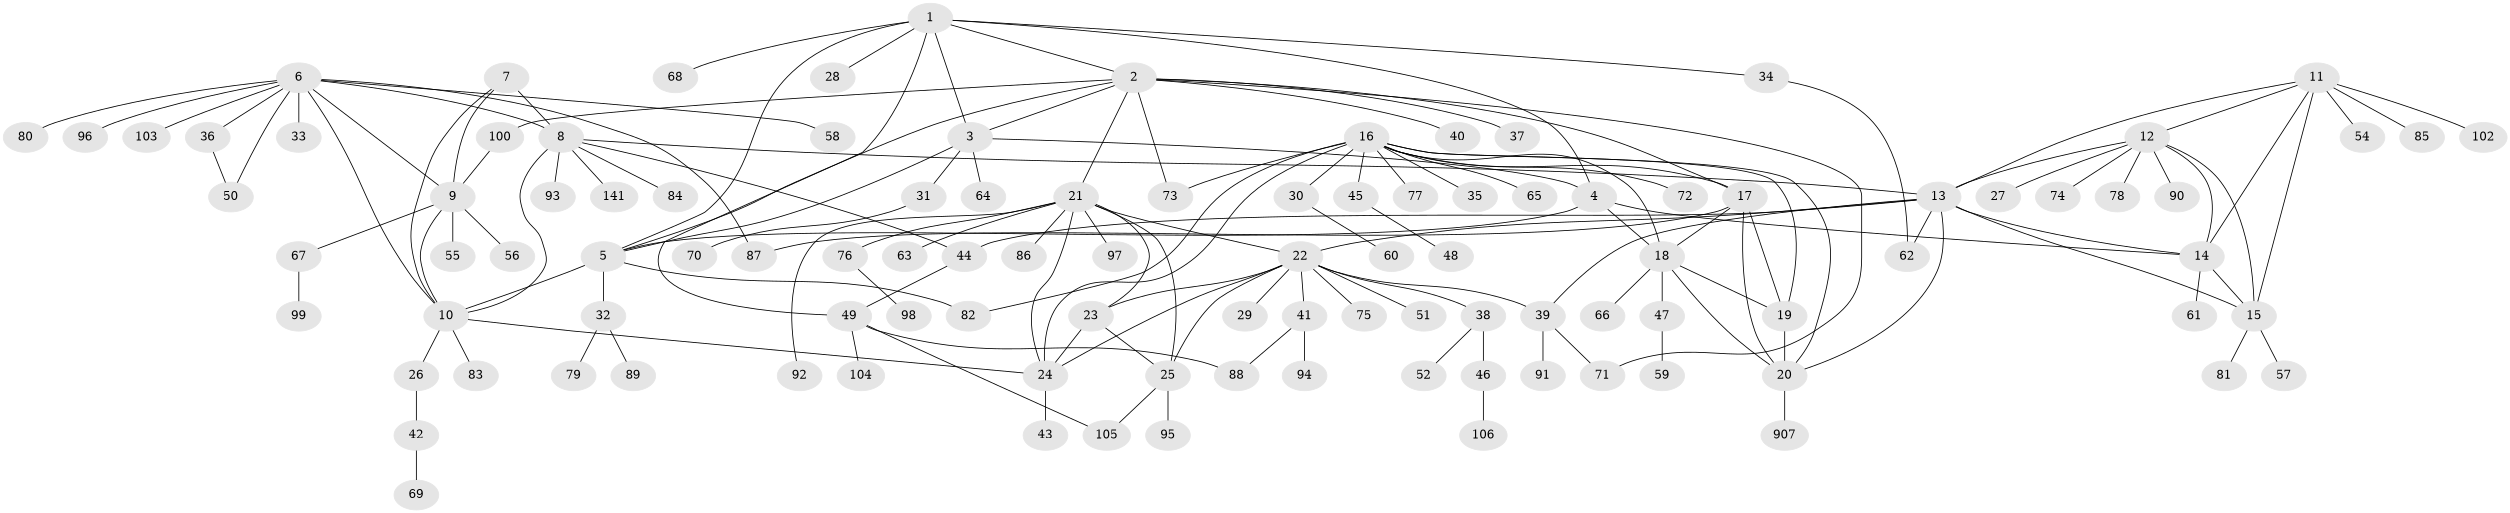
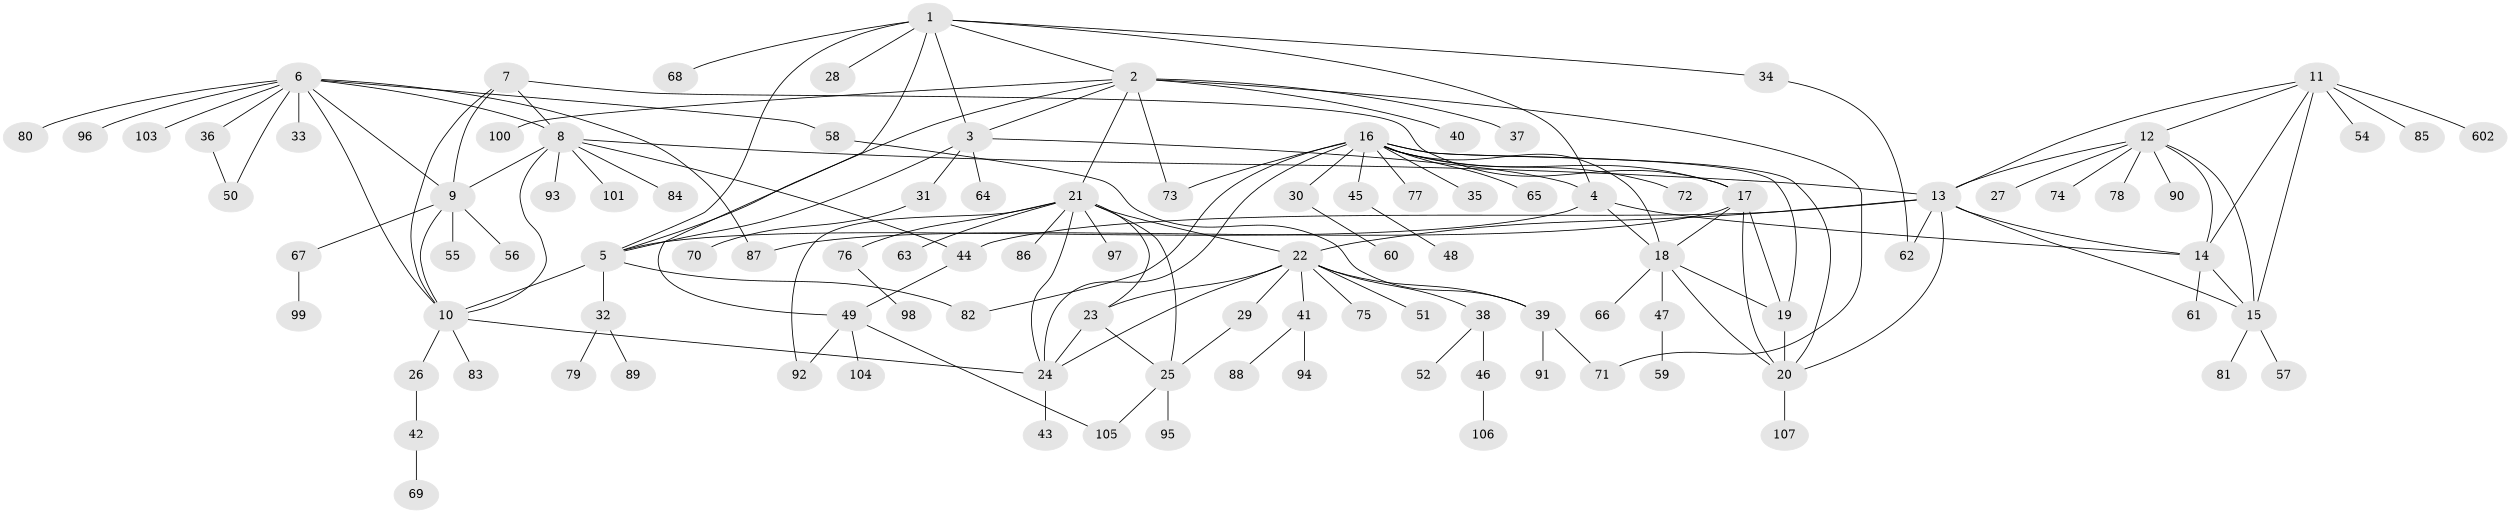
(1506, 114) -> (1107, 99)
(2483, 137) -> (2483, 137)
(476, 167) -> (507, 167)
(614, 197) -> (614, 197)
(1695, 225) -> (1209, 227)
(1216, 300) -> (1206, 346)
(1051, 348) -> (824, 346)
(1785, 435) -> (1785, 435)
